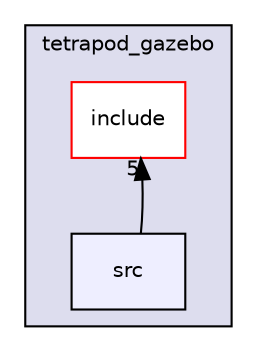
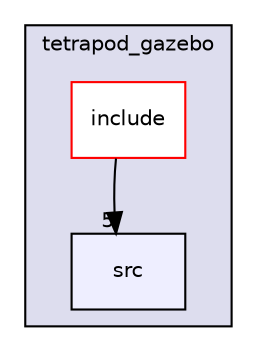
(143, 207) -> (114, 185)
